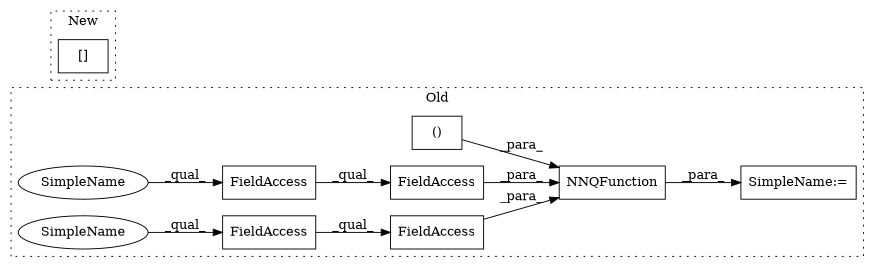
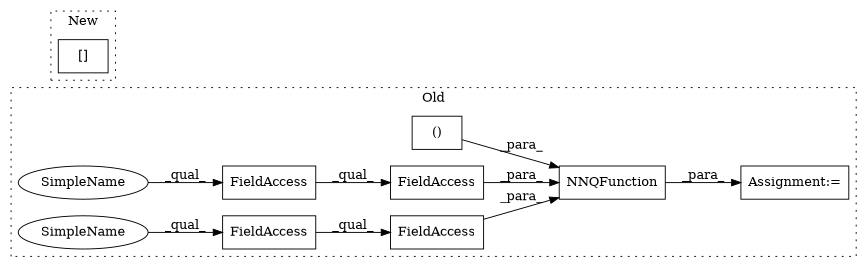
(799, 183) -> (795, 183)
